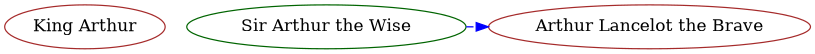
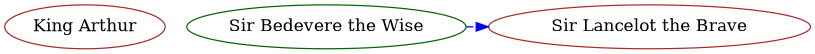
(326, 27) -> (326, 27)
(650, 27) -> (650, 27)
